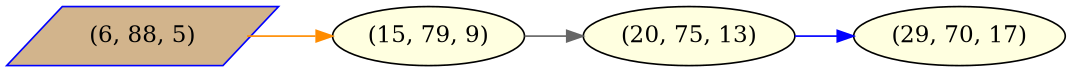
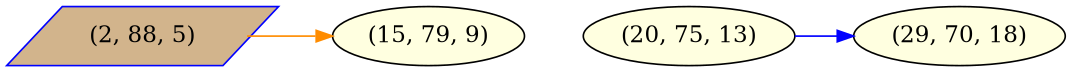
(143, 36) -> (143, 36)
(546, 36) -> none
(959, 36) -> (959, 36)
